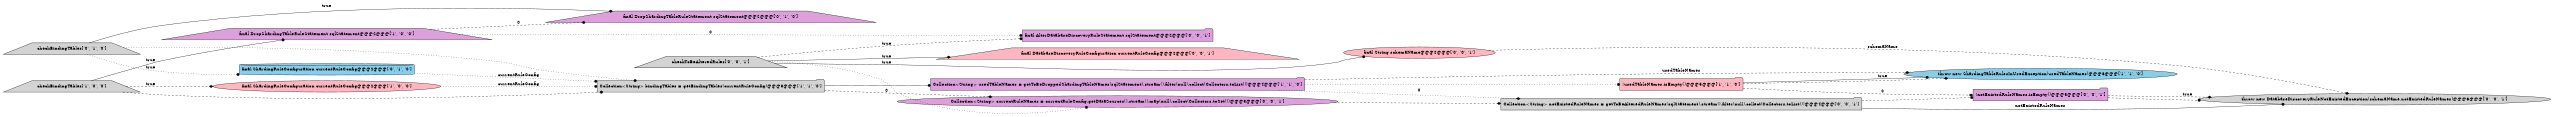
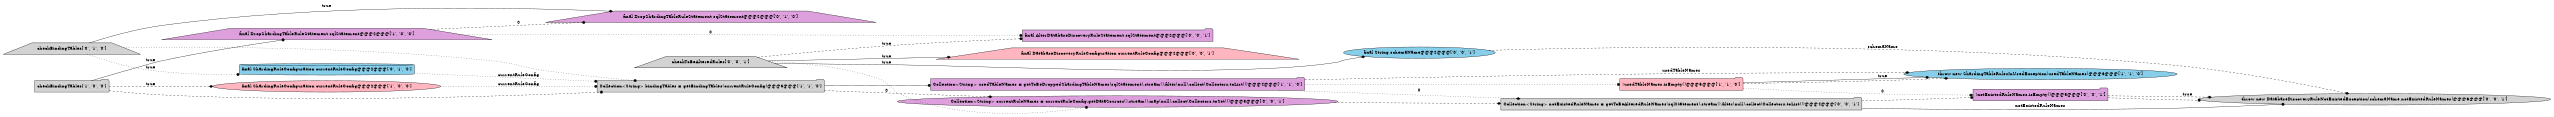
(1419, 53) -> (1419, 53)
(1069, 69) -> (1068, 69)
(72, 86) -> (72, 86)
(1856, 93) -> (1856, 93)
